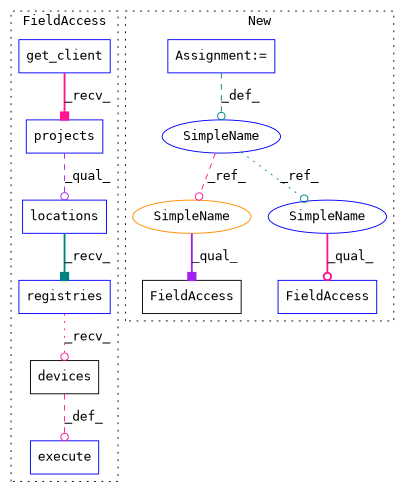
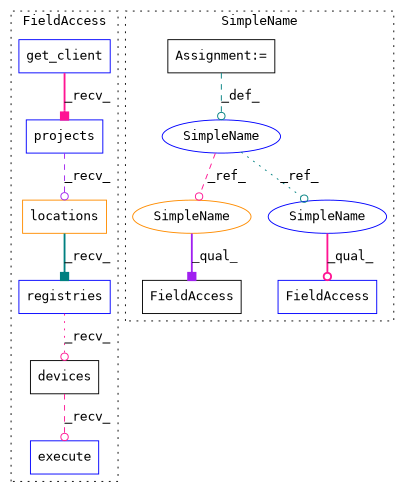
(260, 22) -> (260, 22)
(221, 56) -> (221, 56)
(88, 177) -> (88, 177)
(65, 217) -> (65, 217)
(84, 417) -> (88, 417)
